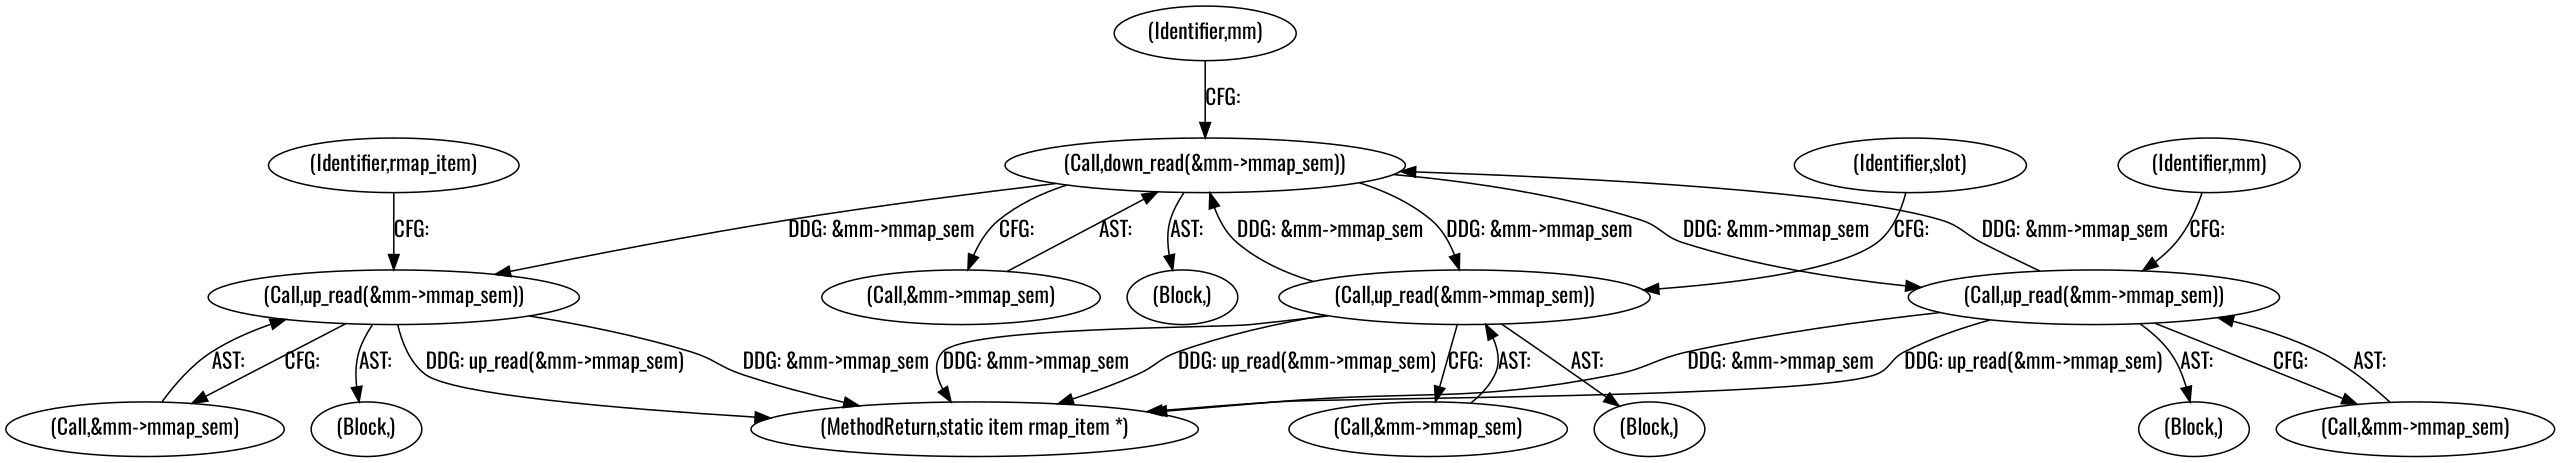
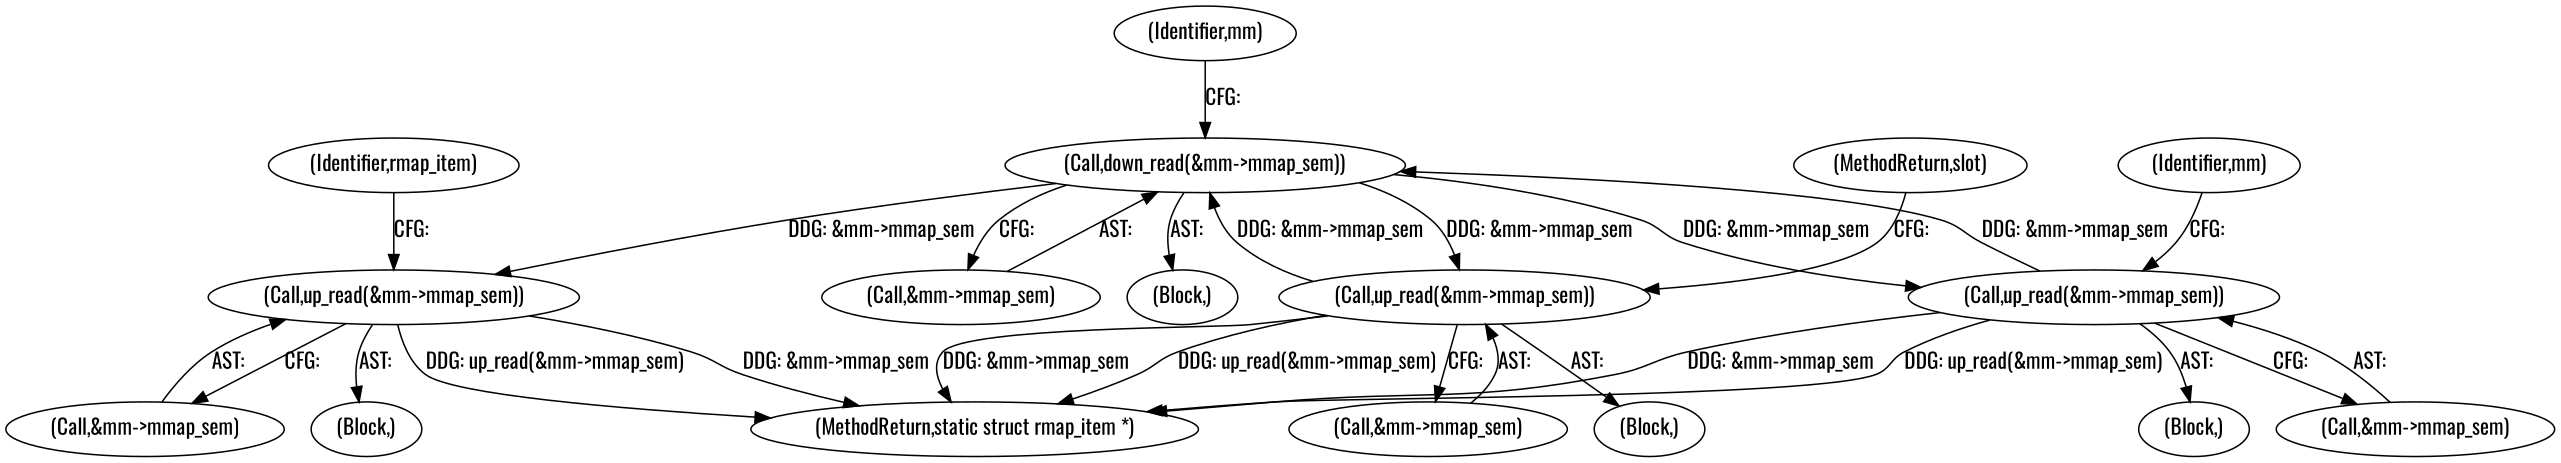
(1910, 165) -> (1910, 165)
(975, 429) -> (975, 429)
